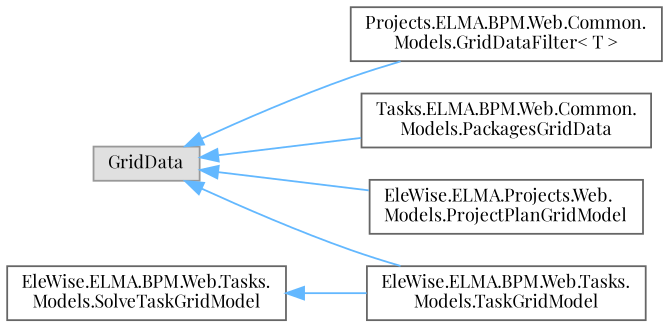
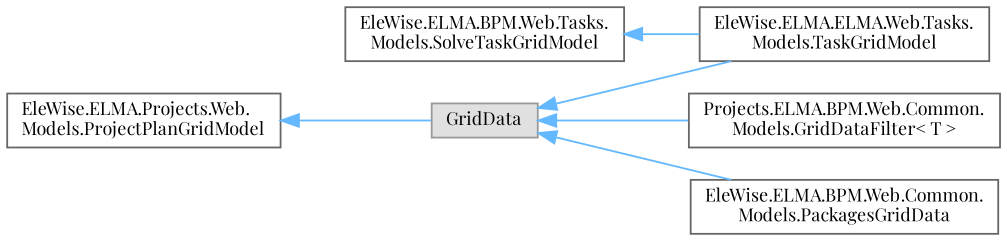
(506, 121) -> (844, 207)
(294, 181) -> (365, 121)
(506, 293) -> (844, 34)
